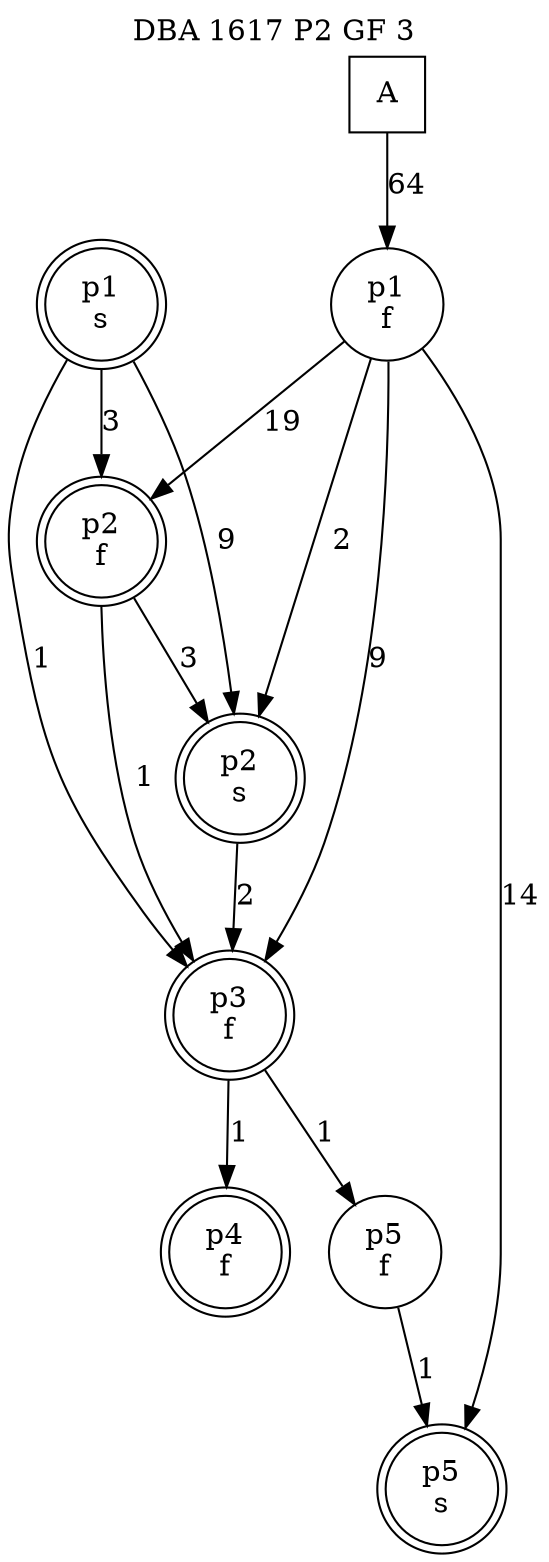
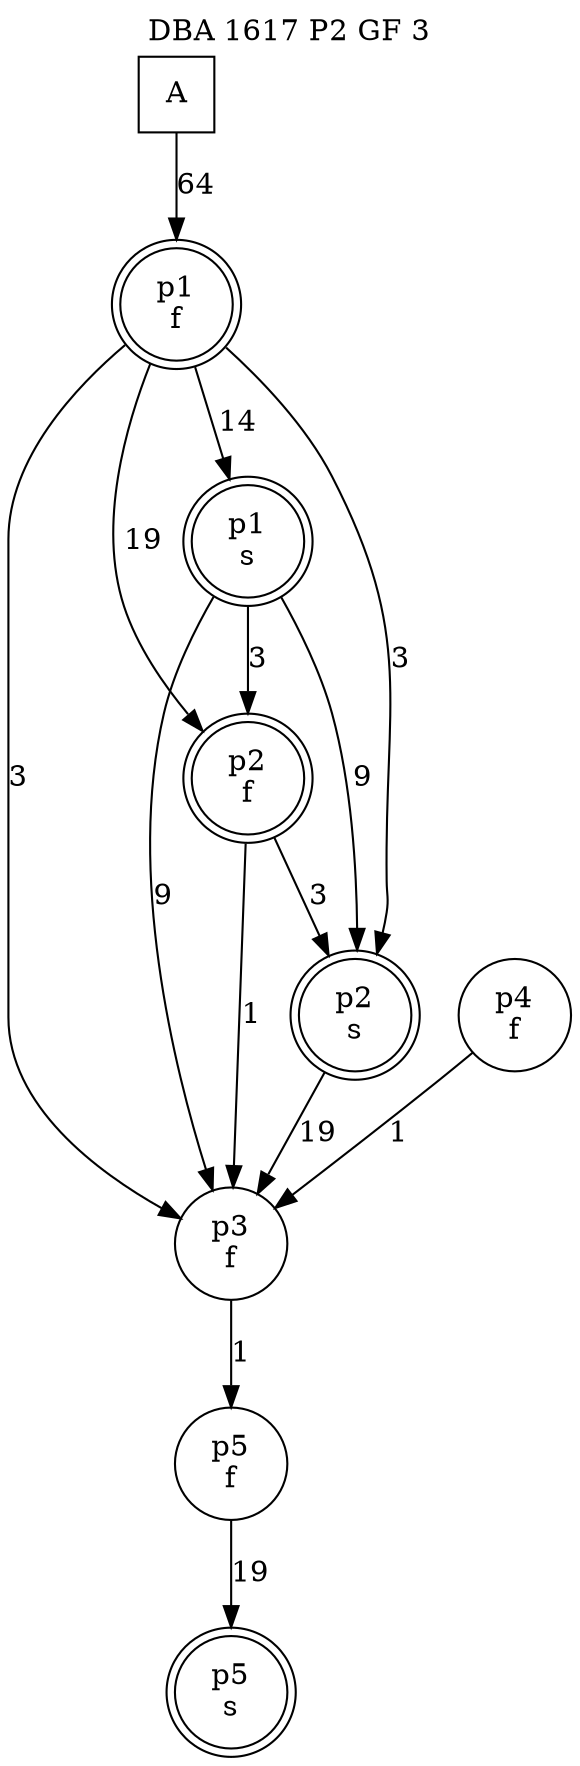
(387, 304) -> (177, 304)
(343, 541) -> (401, 660)
(43, 660) -> (164, 897)
(379, 660) -> (19, 778)
(501, 870) -> (209, 413)
(246, 897) -> (318, 1134)
(230, 1015) -> (231, 1244)
(228, 1123) -> (383, 1125)
(225, 1252) -> (515, 1015)
(427, 1371) -> (251, 1574)
